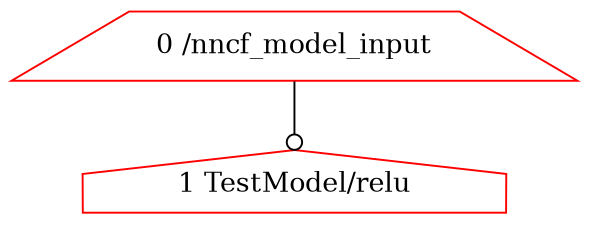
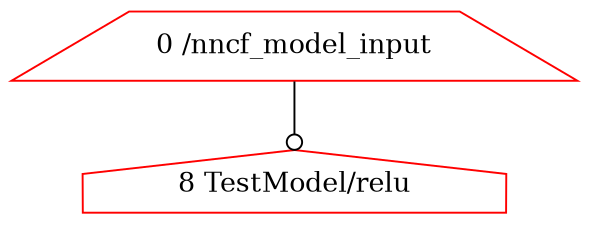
(294, 185) -> (294, 185)
